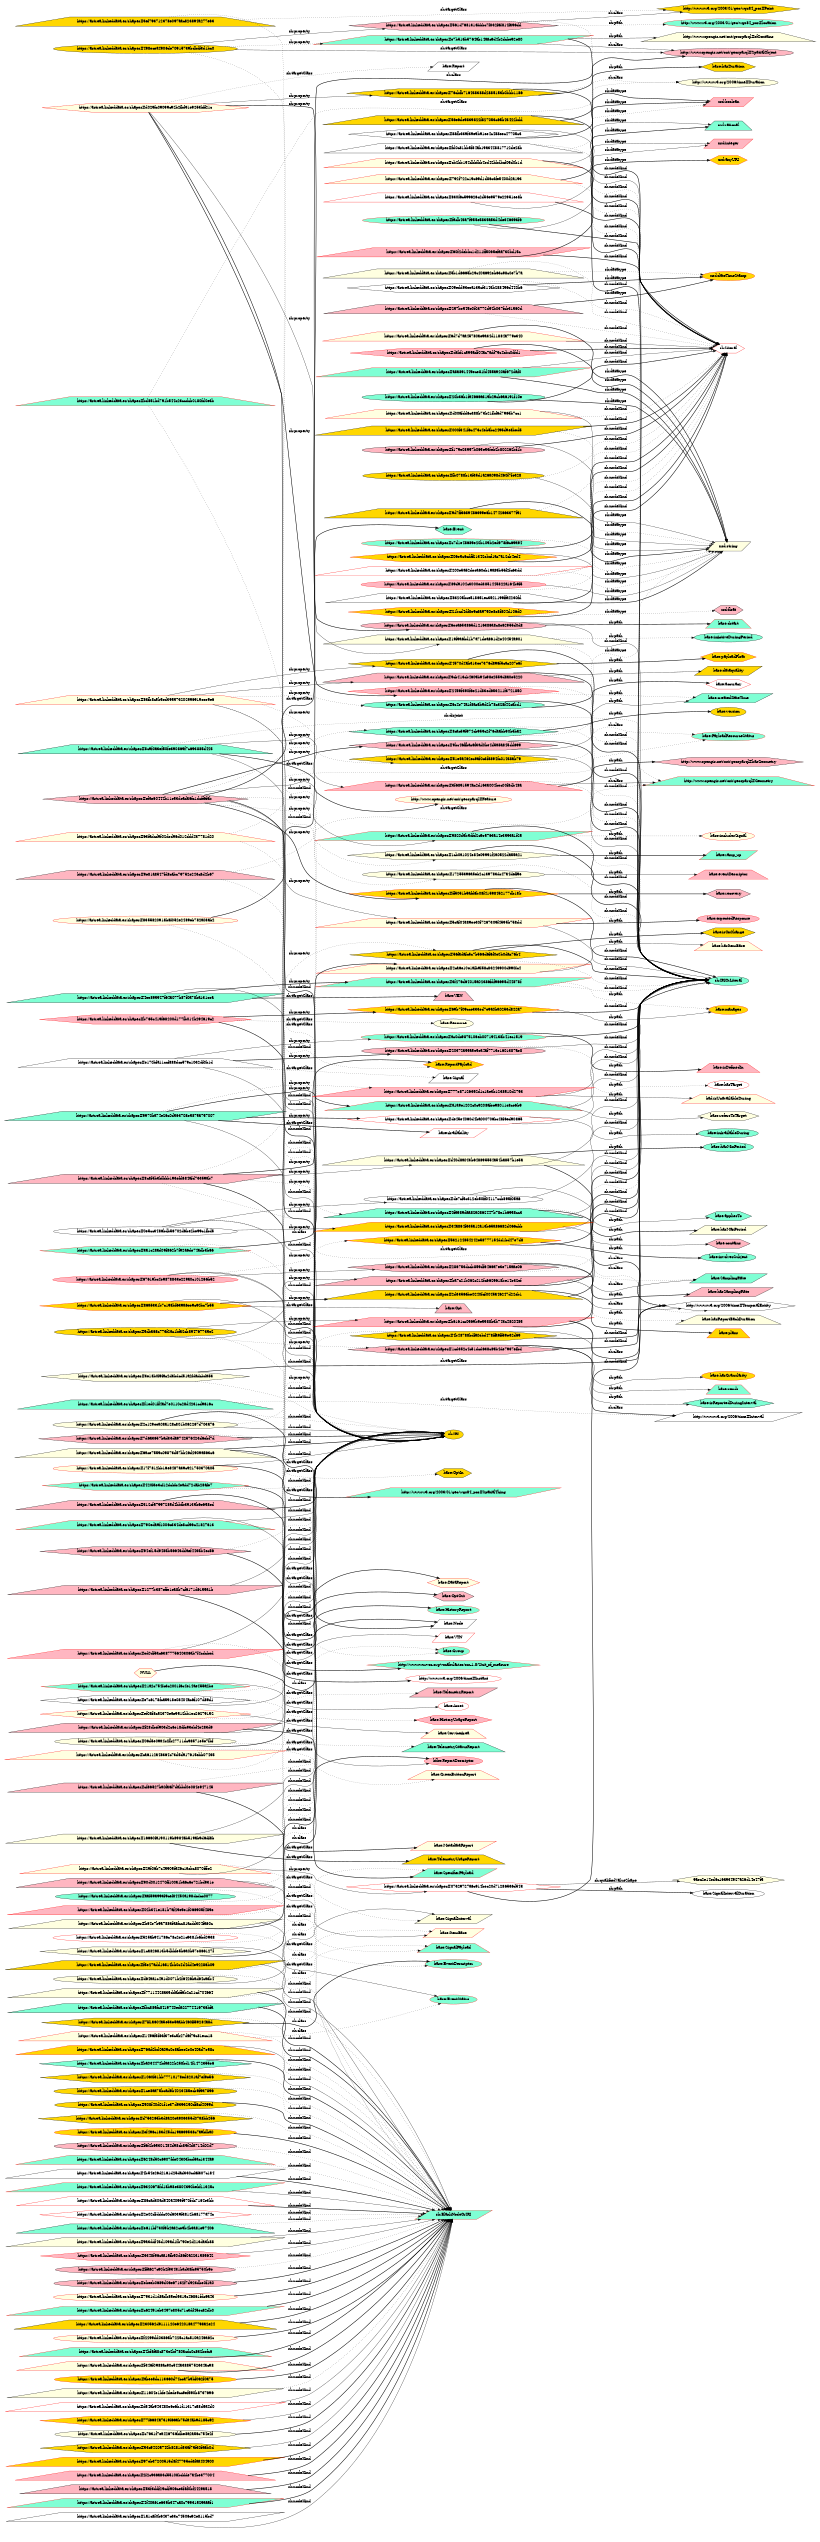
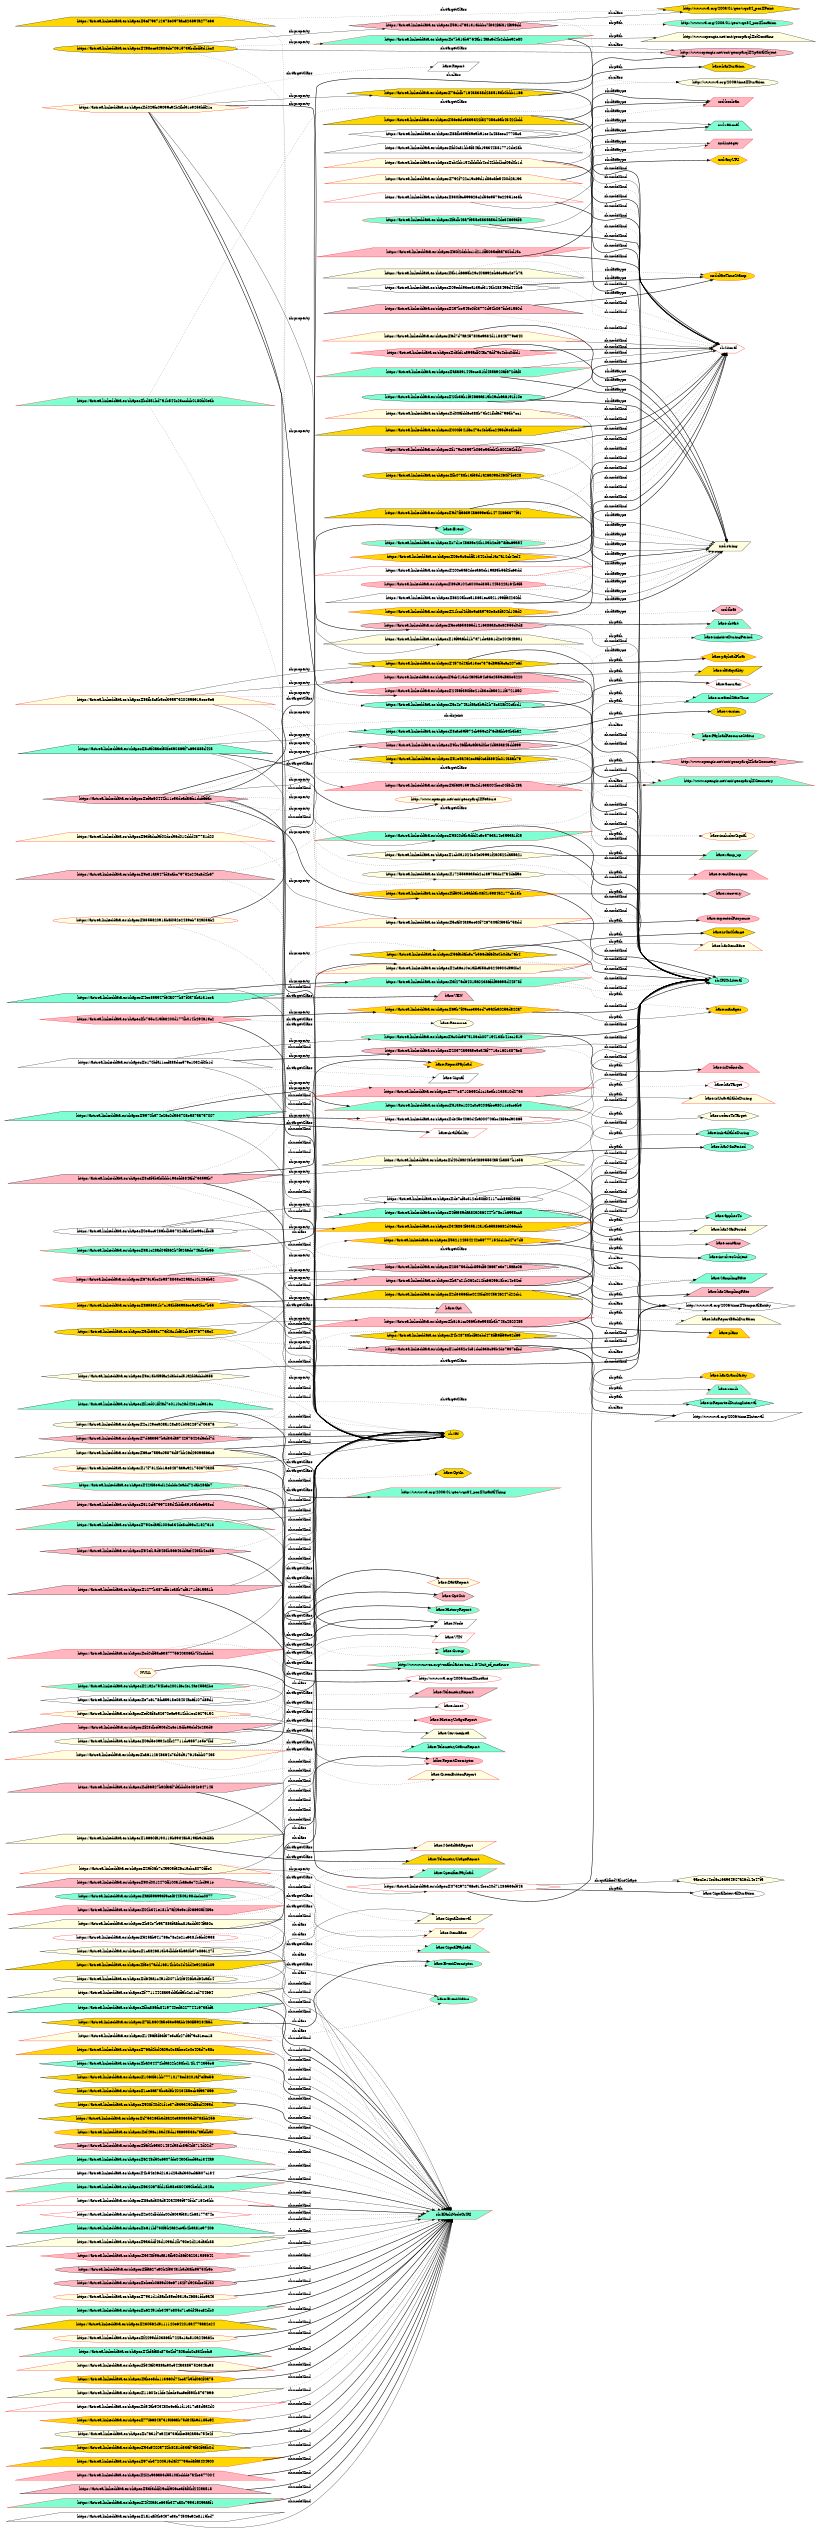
(728, 1099) -> (728, 1099)
(453, 1734) -> (453, 1734)
